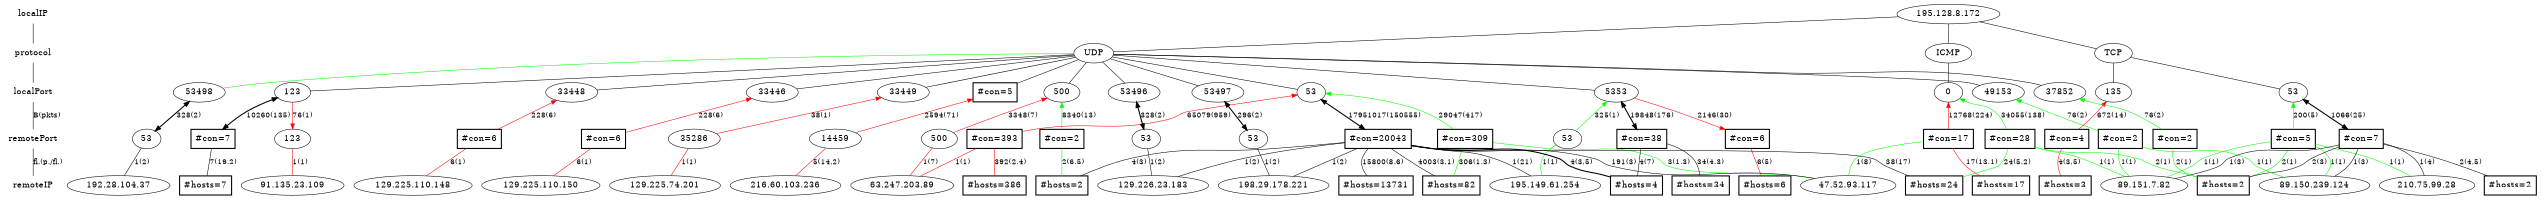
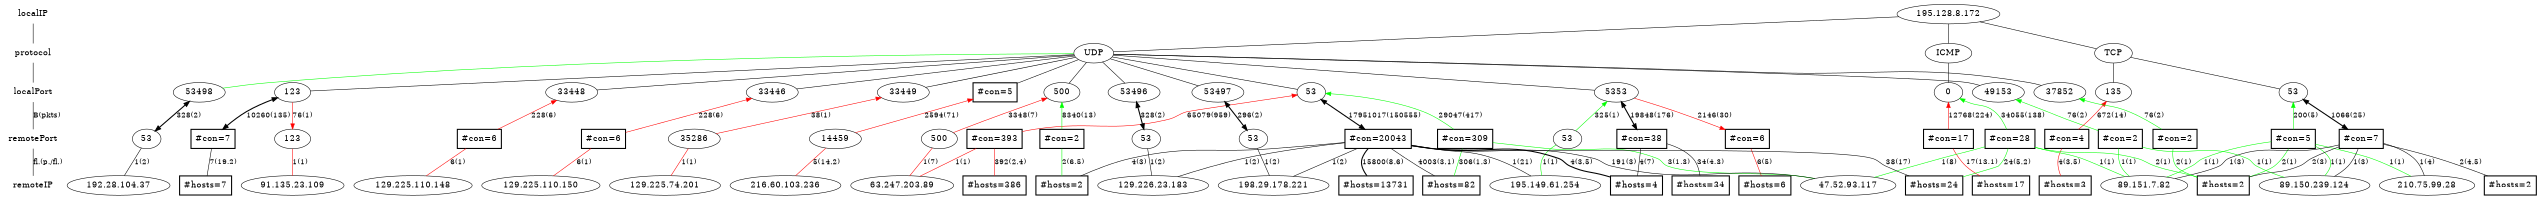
(1879, 149) -> (1930, 162)
(1362, 162) -> (1362, 162)
